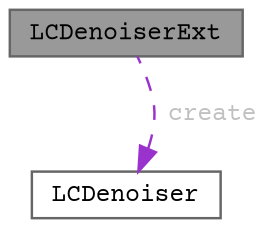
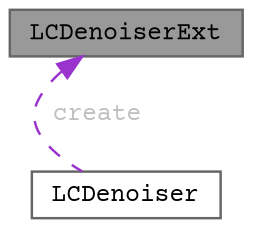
(153, 102) -> (37, 127)
